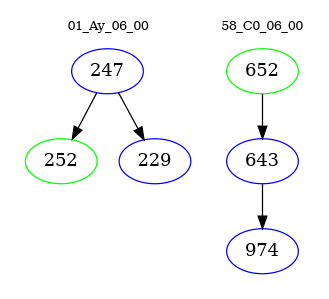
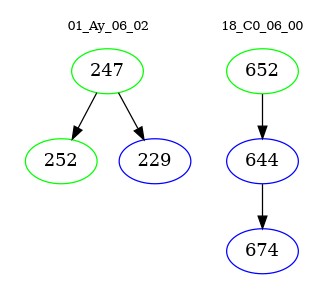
(108, 27) -> (108, 27)
(262, 27) -> (262, 27)
(108, 71) -> (108, 71)
(262, 161) -> (262, 161)
(262, 251) -> (262, 251)
